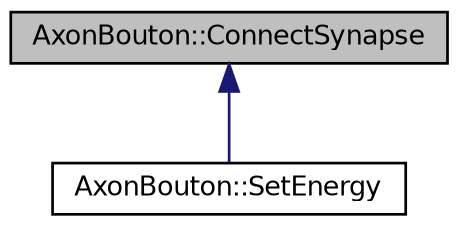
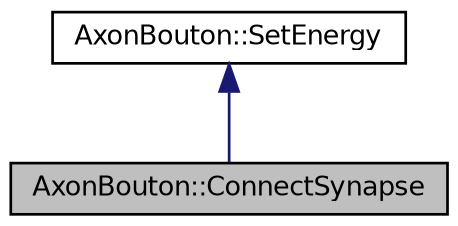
(229, 127) -> (229, 127)
